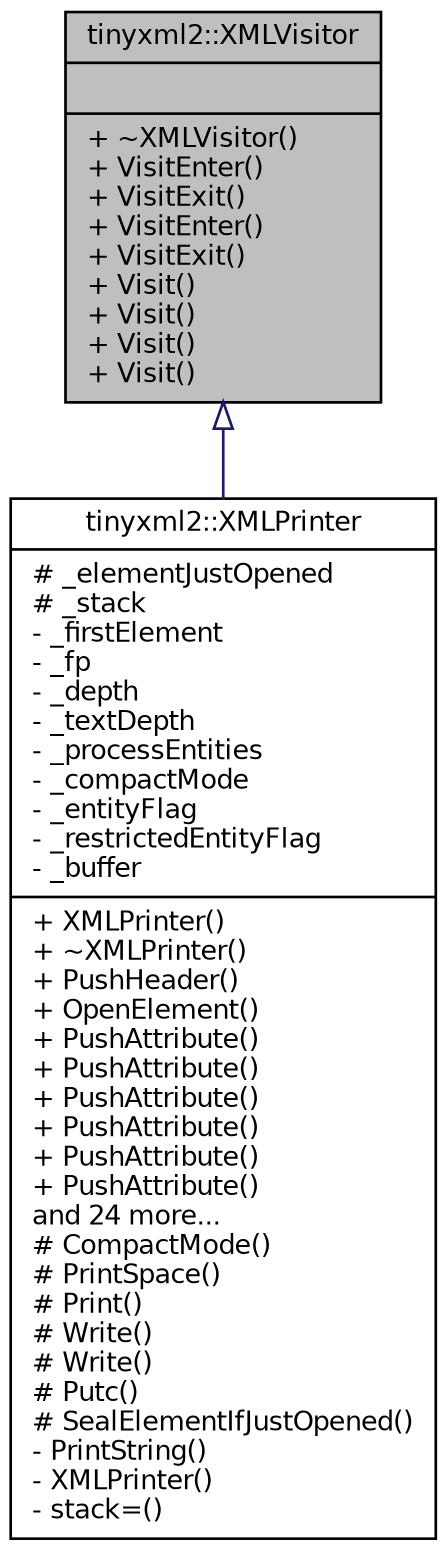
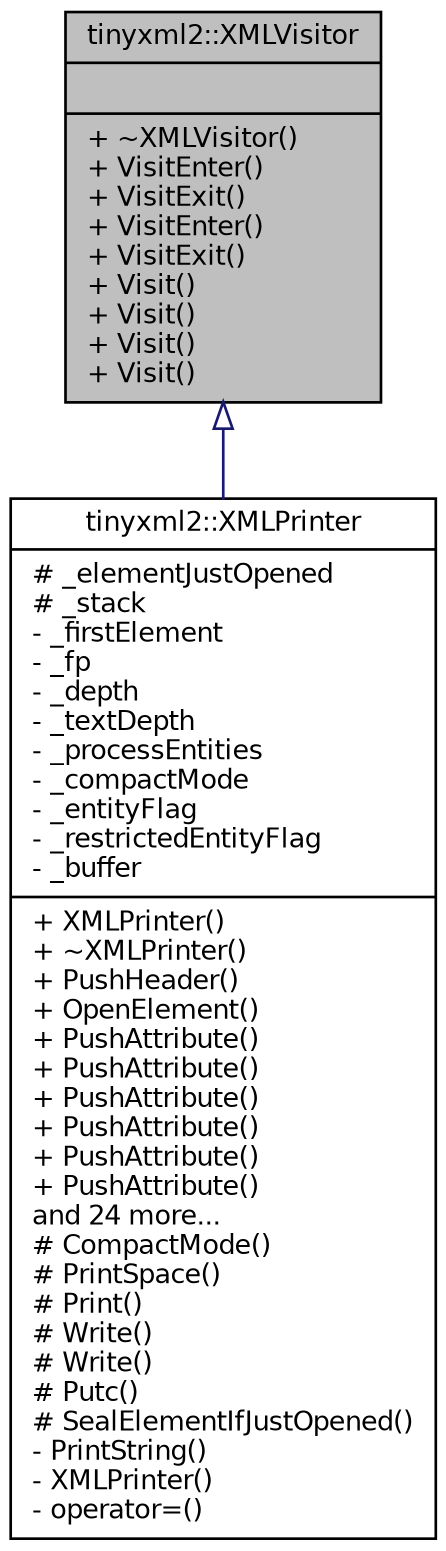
(98, 1511) -> (118, 1511)
